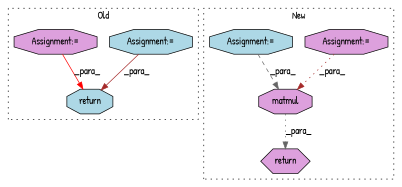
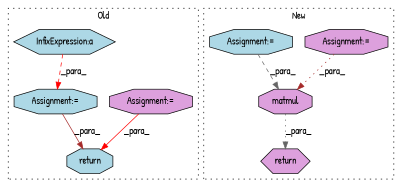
none -> (64, 42)
